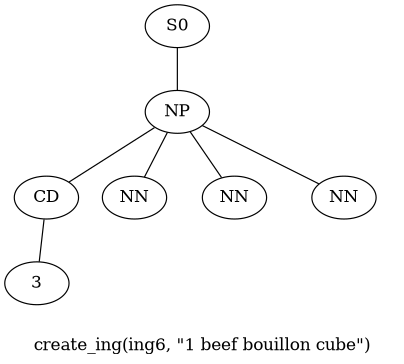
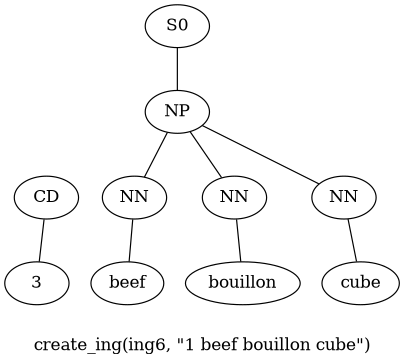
(112, 155) -> none
none -> (127, 283)
none -> (243, 283)
none -> (361, 283)
